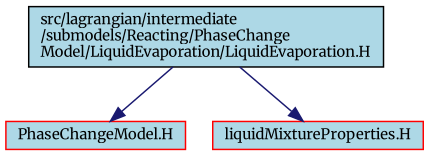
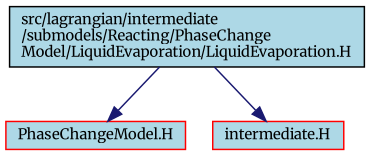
(318, 135) -> (278, 135)
